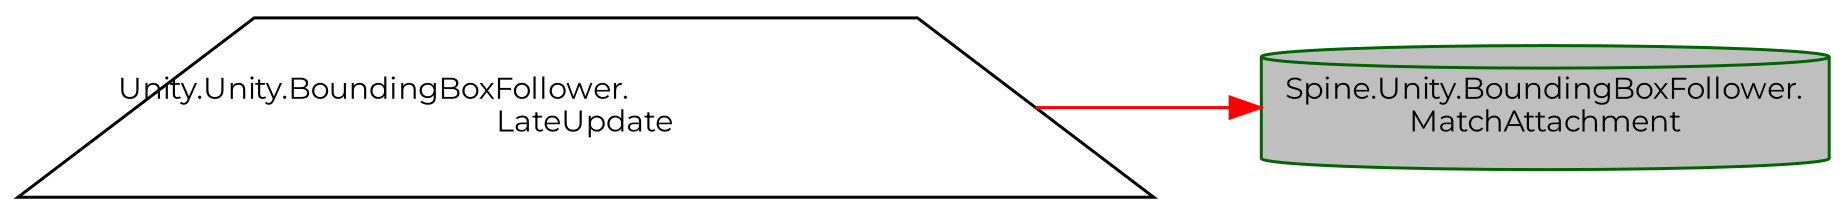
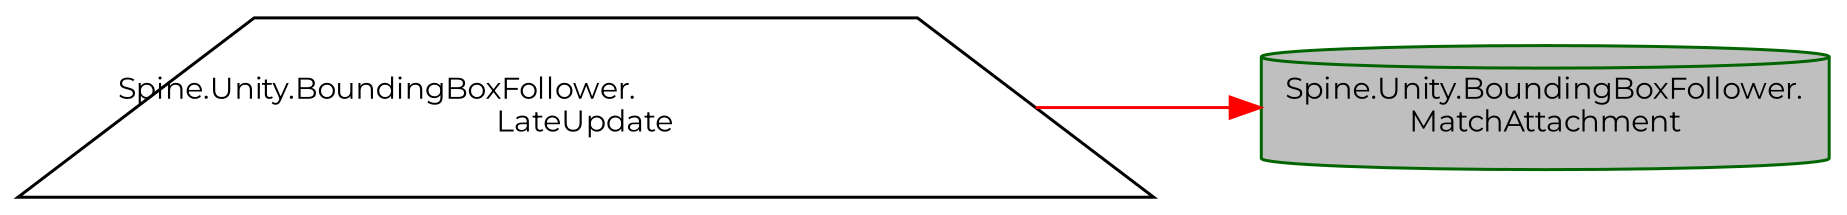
(586, 108) -> (586, 108)
